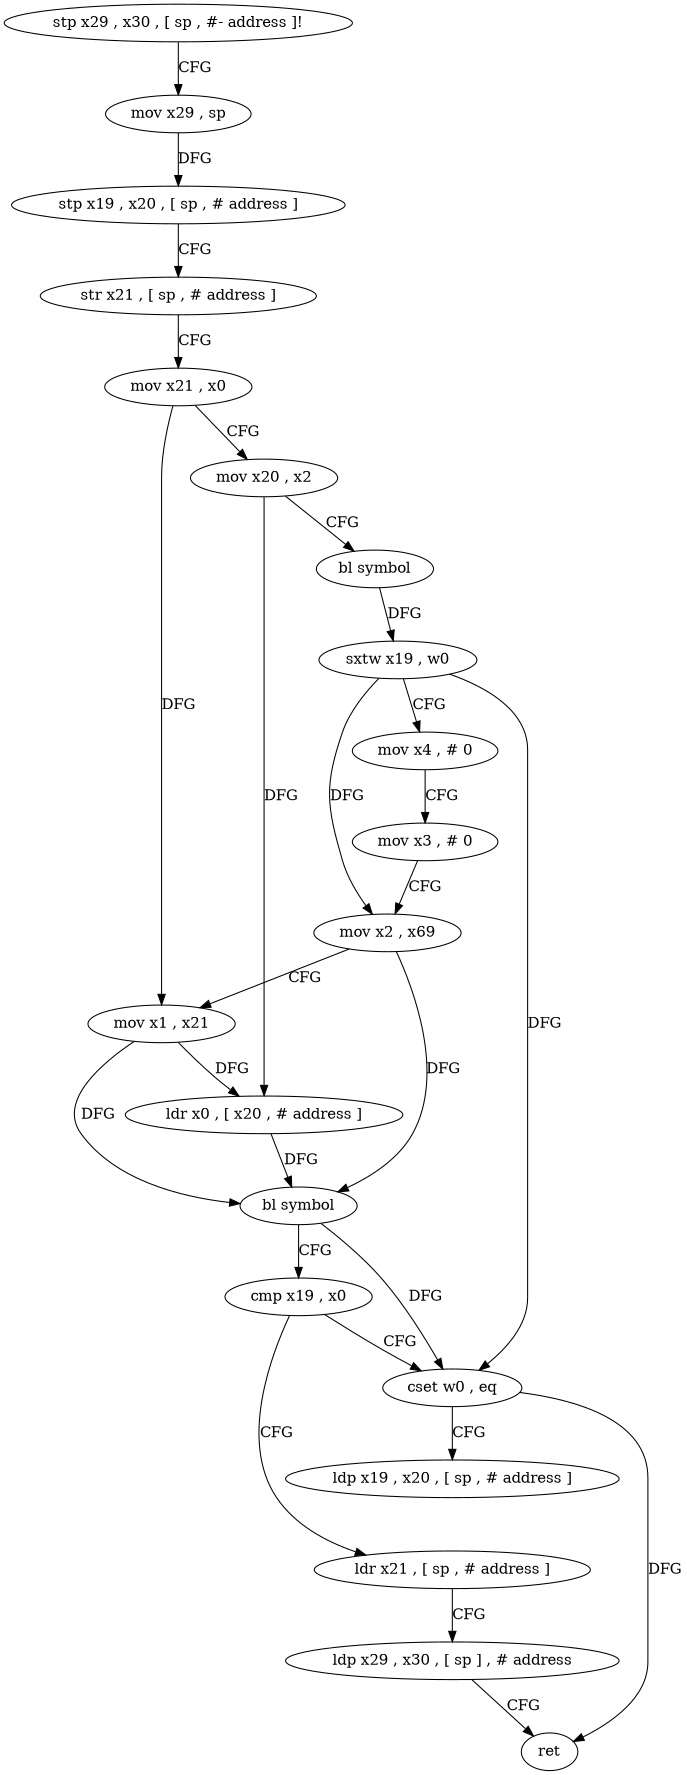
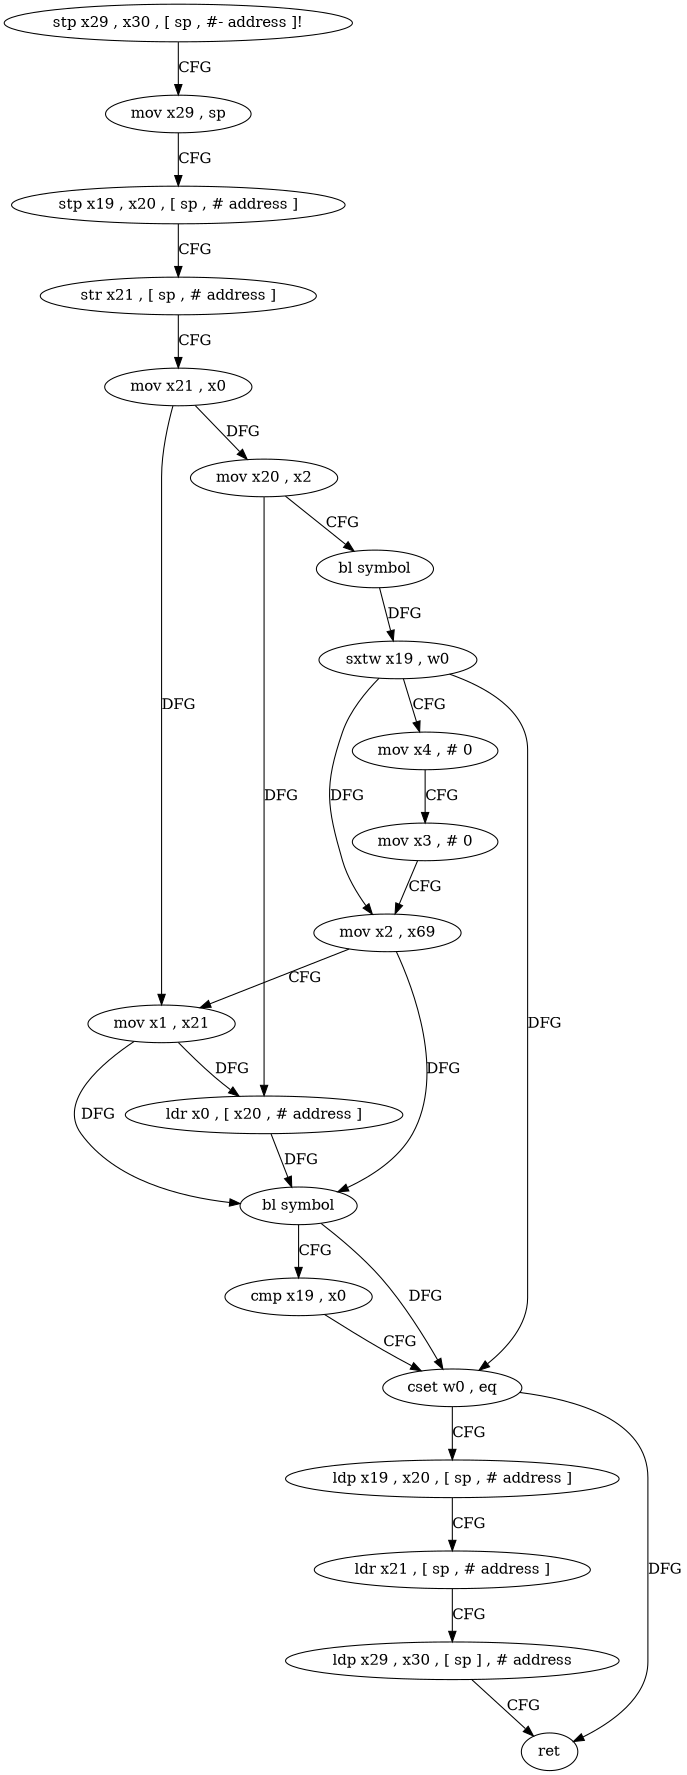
(195, 159) -> (195, 159)
(243, 432) -> (243, 432)
(261, 1454) -> (452, 1519)
